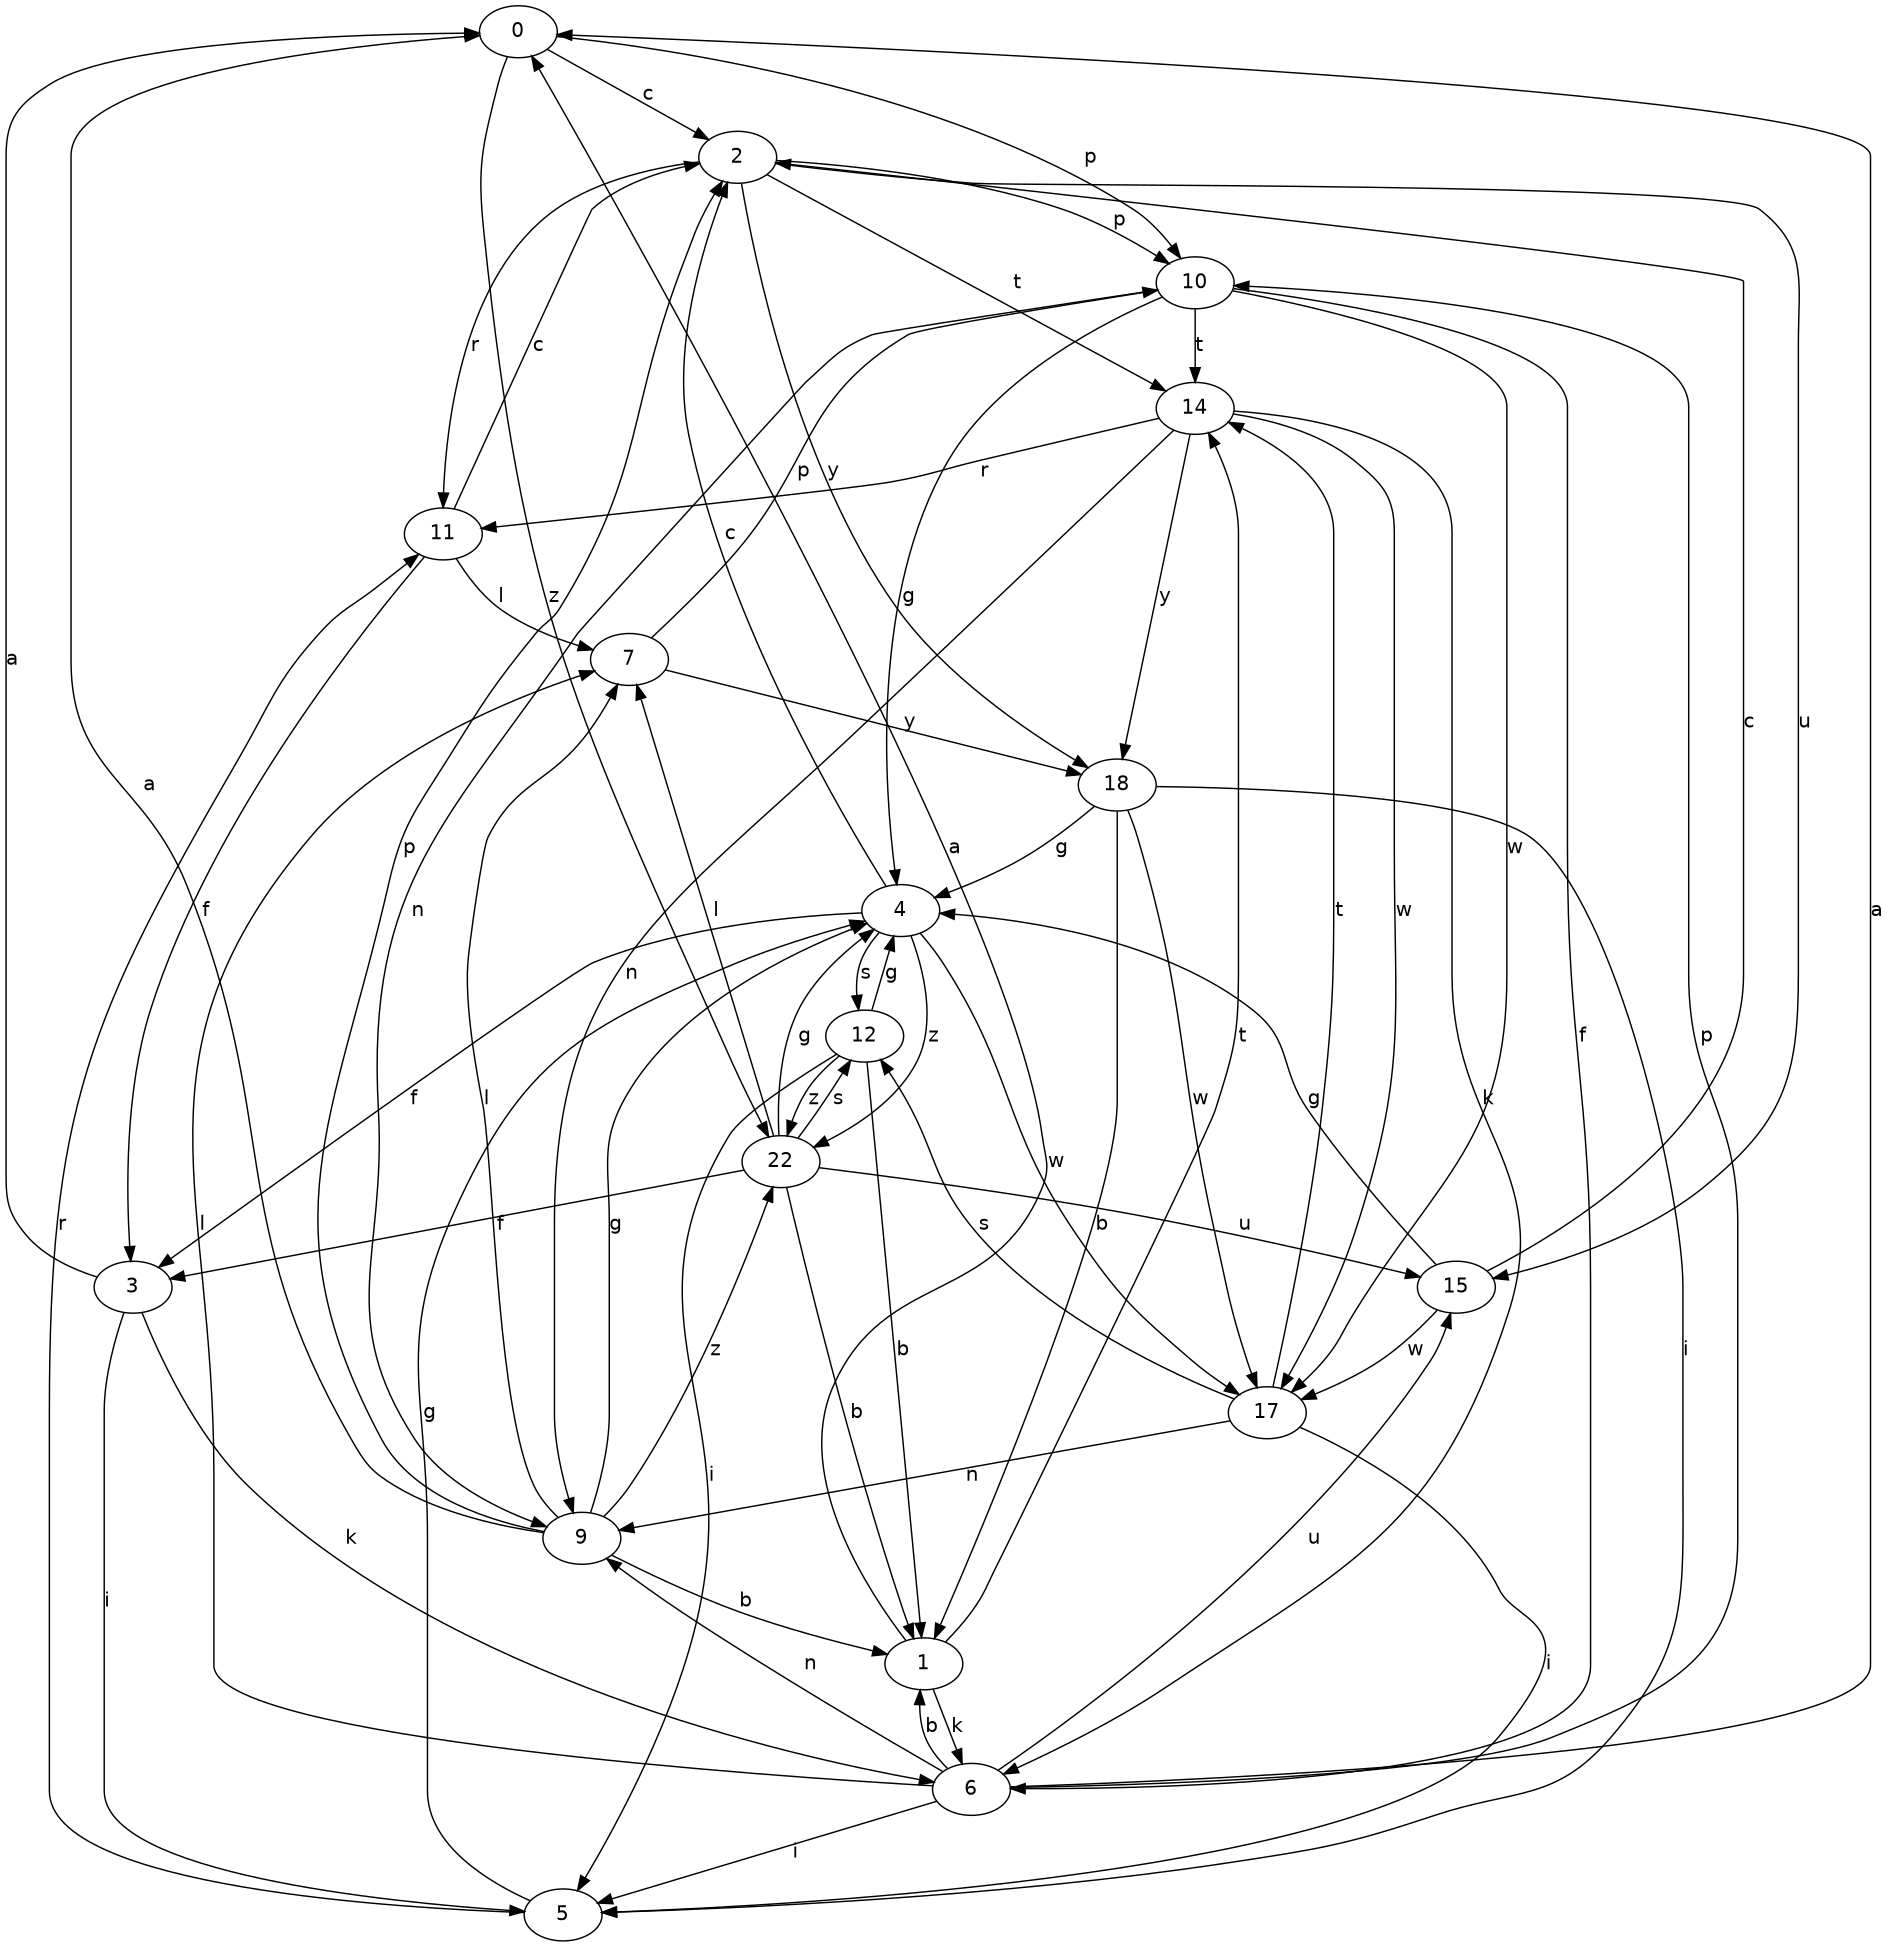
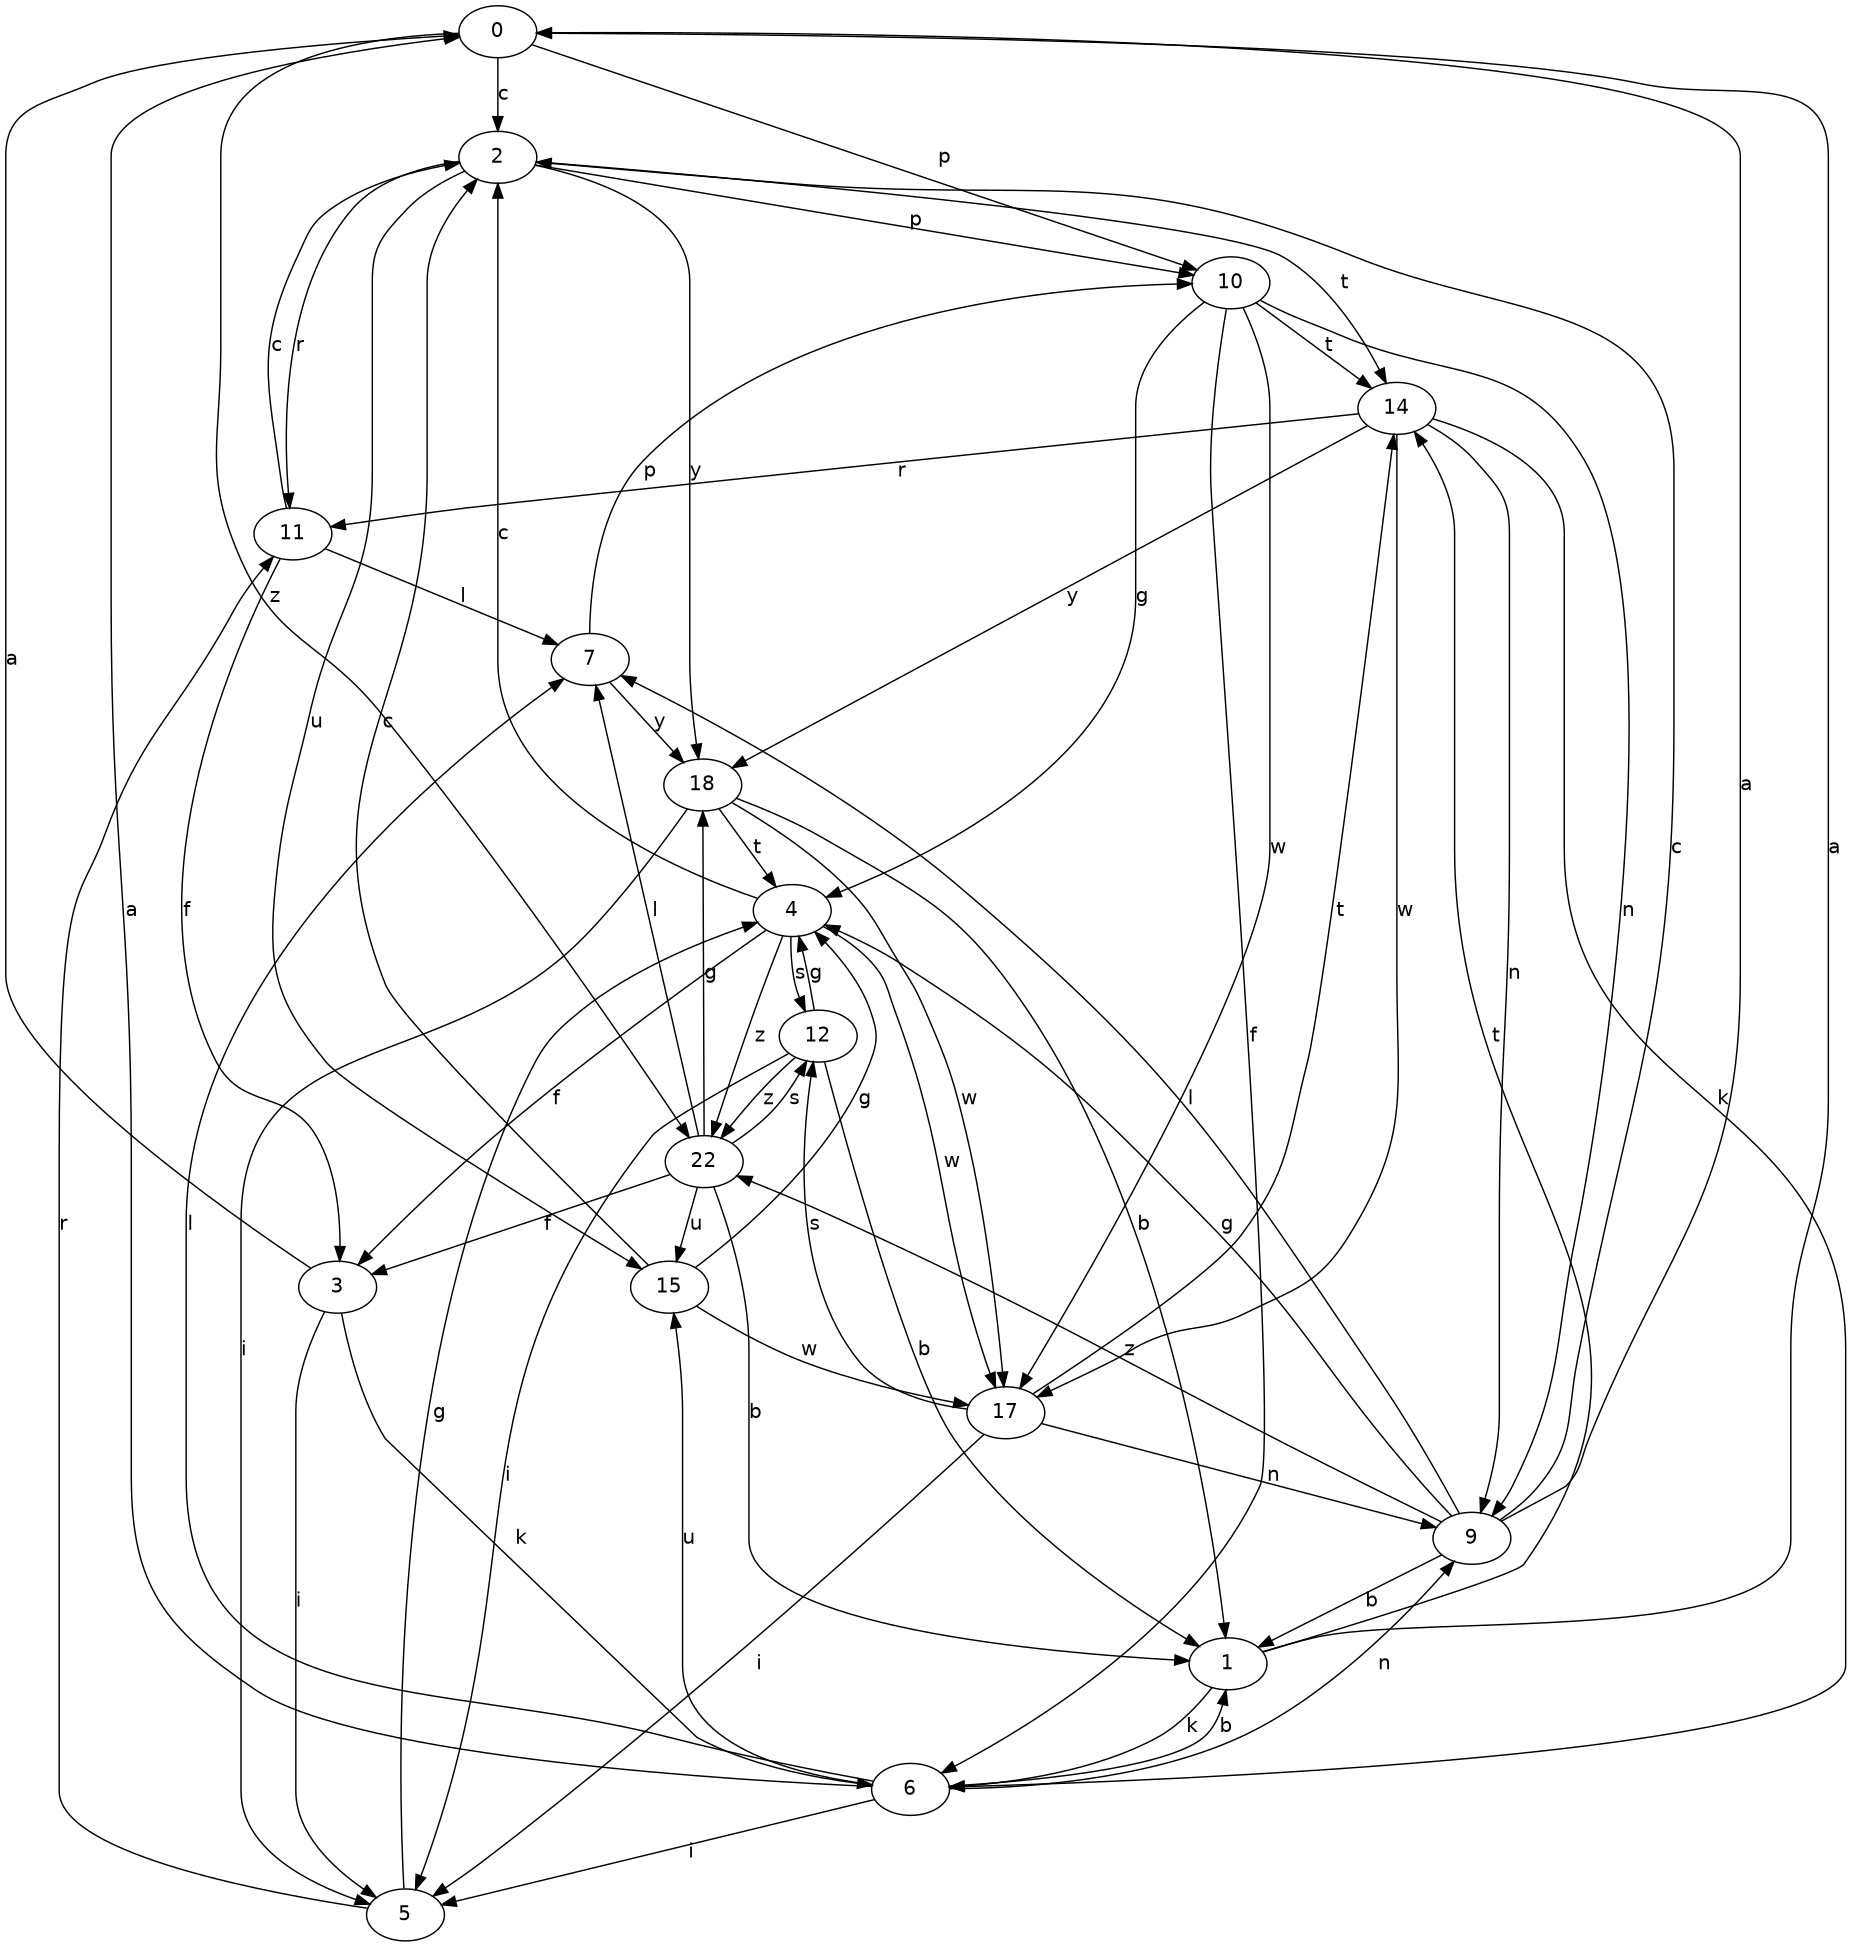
(410, 848) -> (1677, 848)
(1062, 848) -> (758, 848)
(792, 1025) -> (704, 988)
(1737, 1214) -> none
